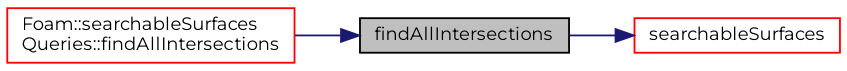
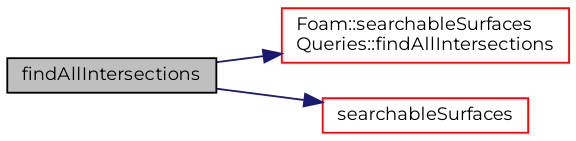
(318, 35) -> (240, 59)
